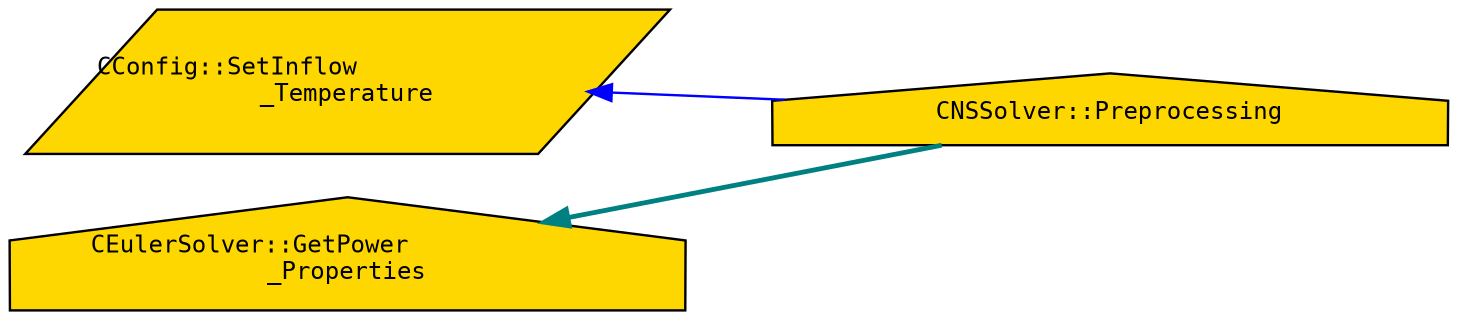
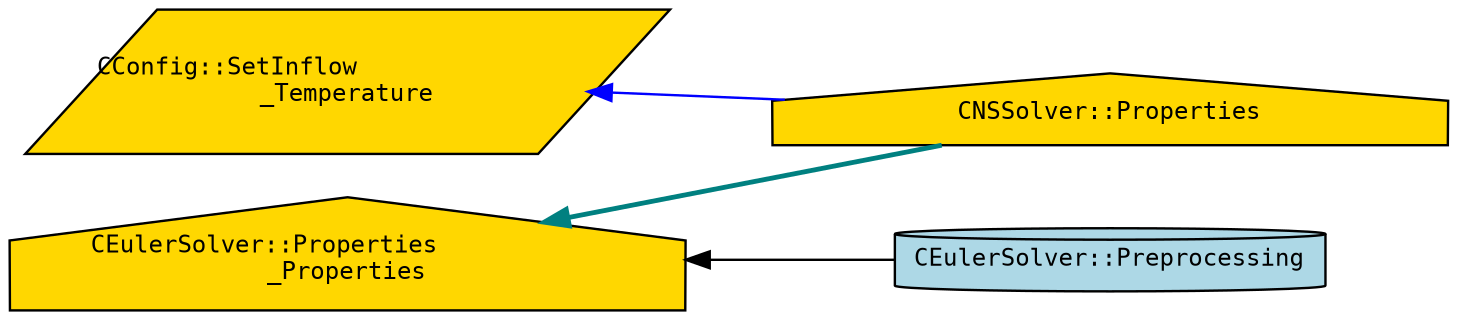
(1110, 113) -> (1110, 113)
(348, 260) -> (348, 260)
none -> (1110, 260)
